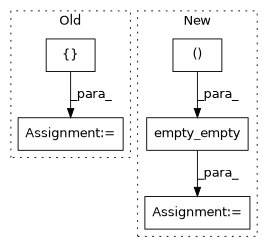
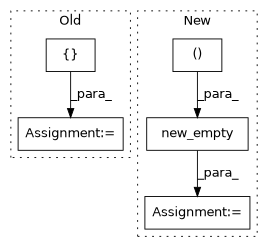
(197, 134) -> (197, 134)
